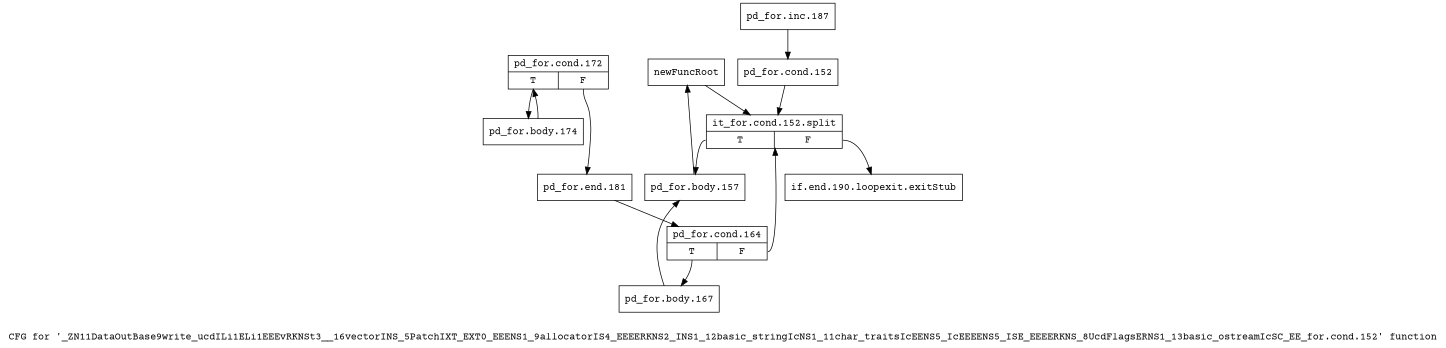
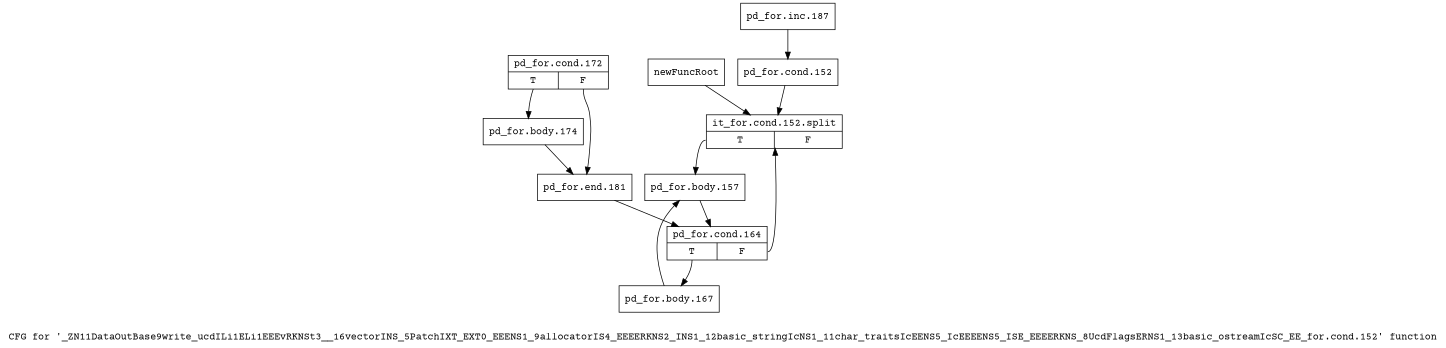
(537, 107) -> (557, 157)
(691, 133) -> (704, 210)
(874, 187) -> none
